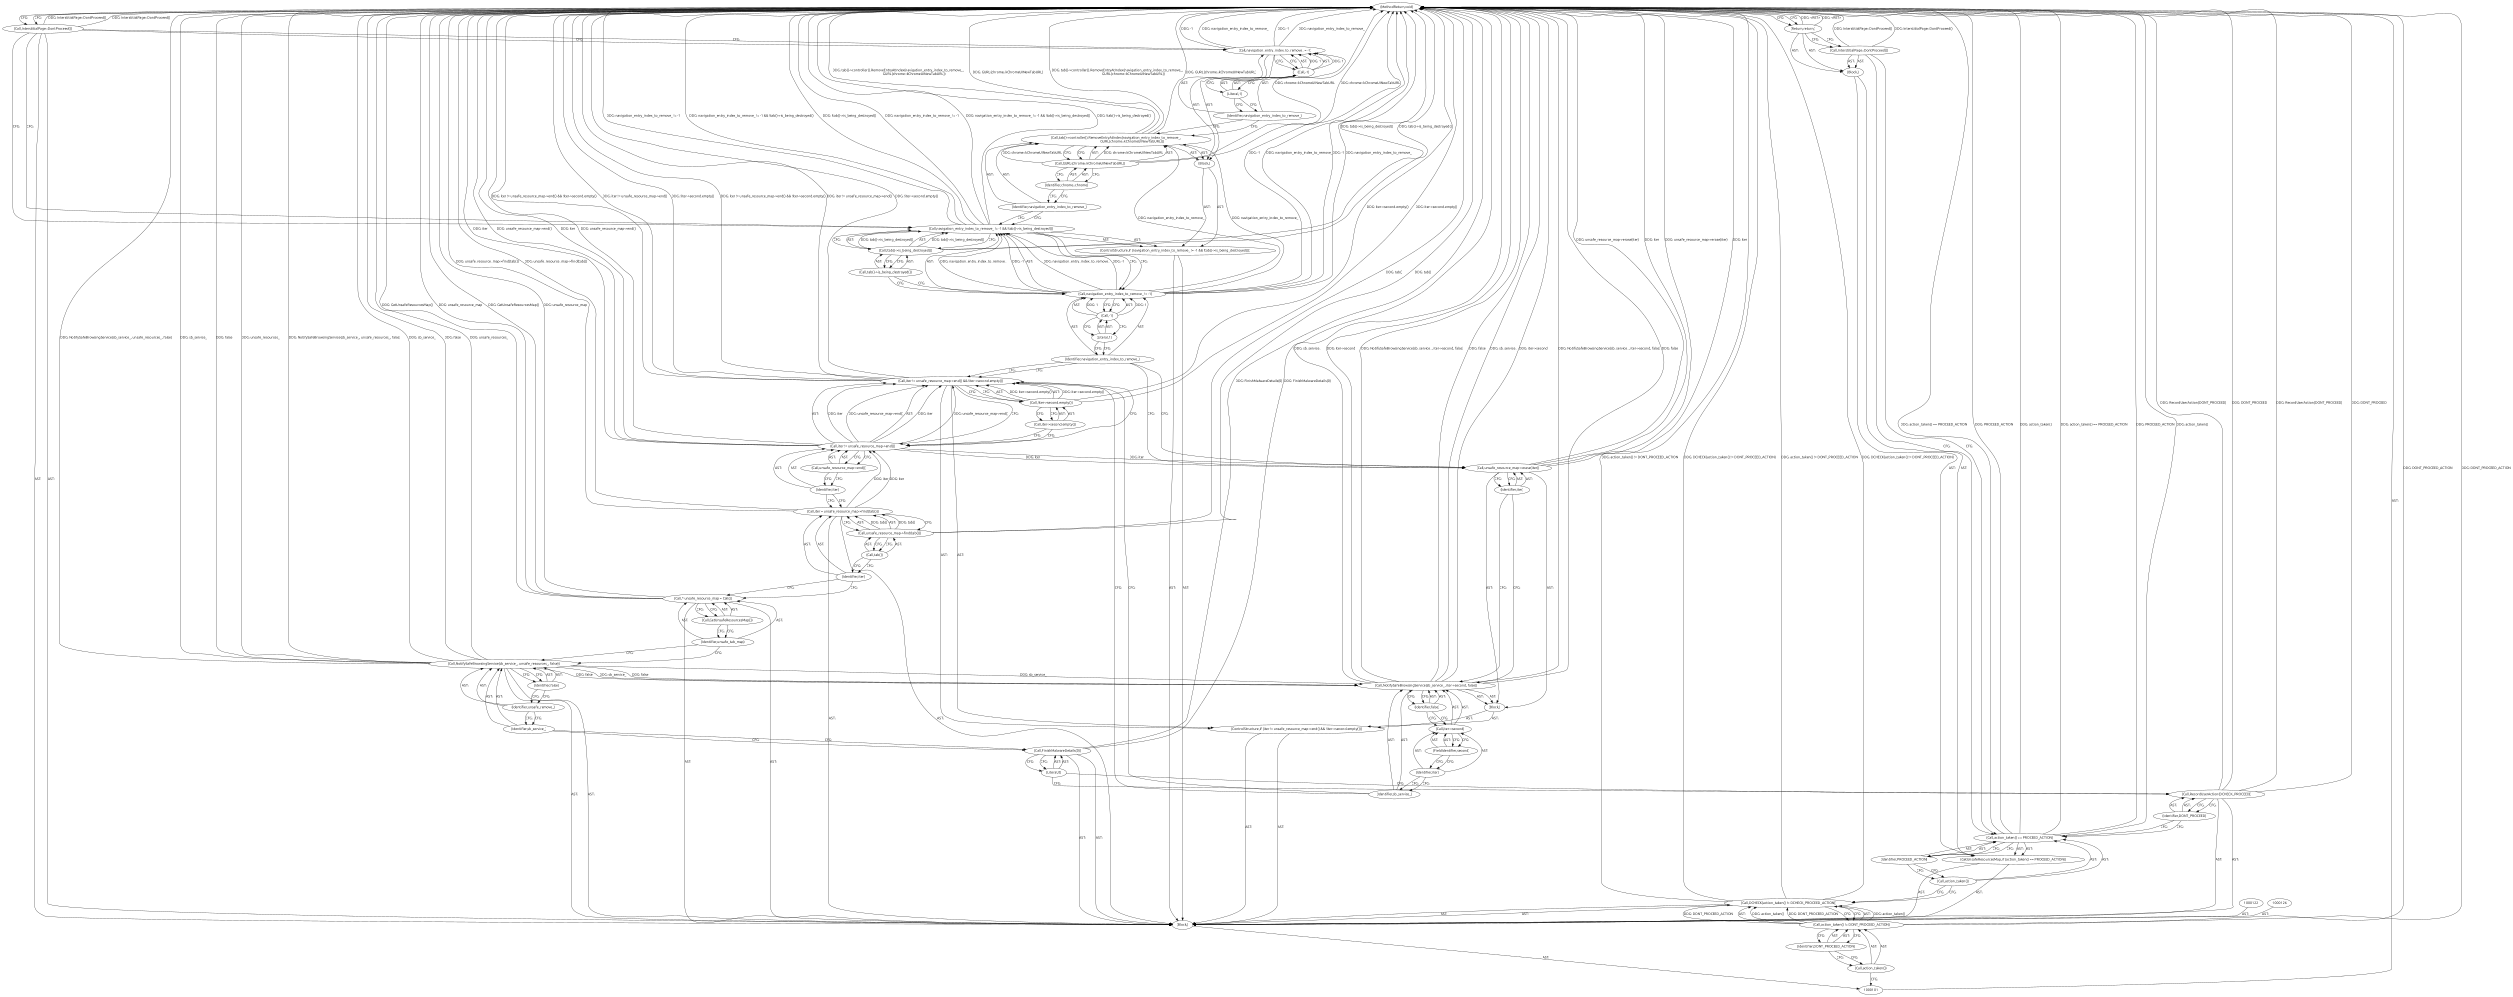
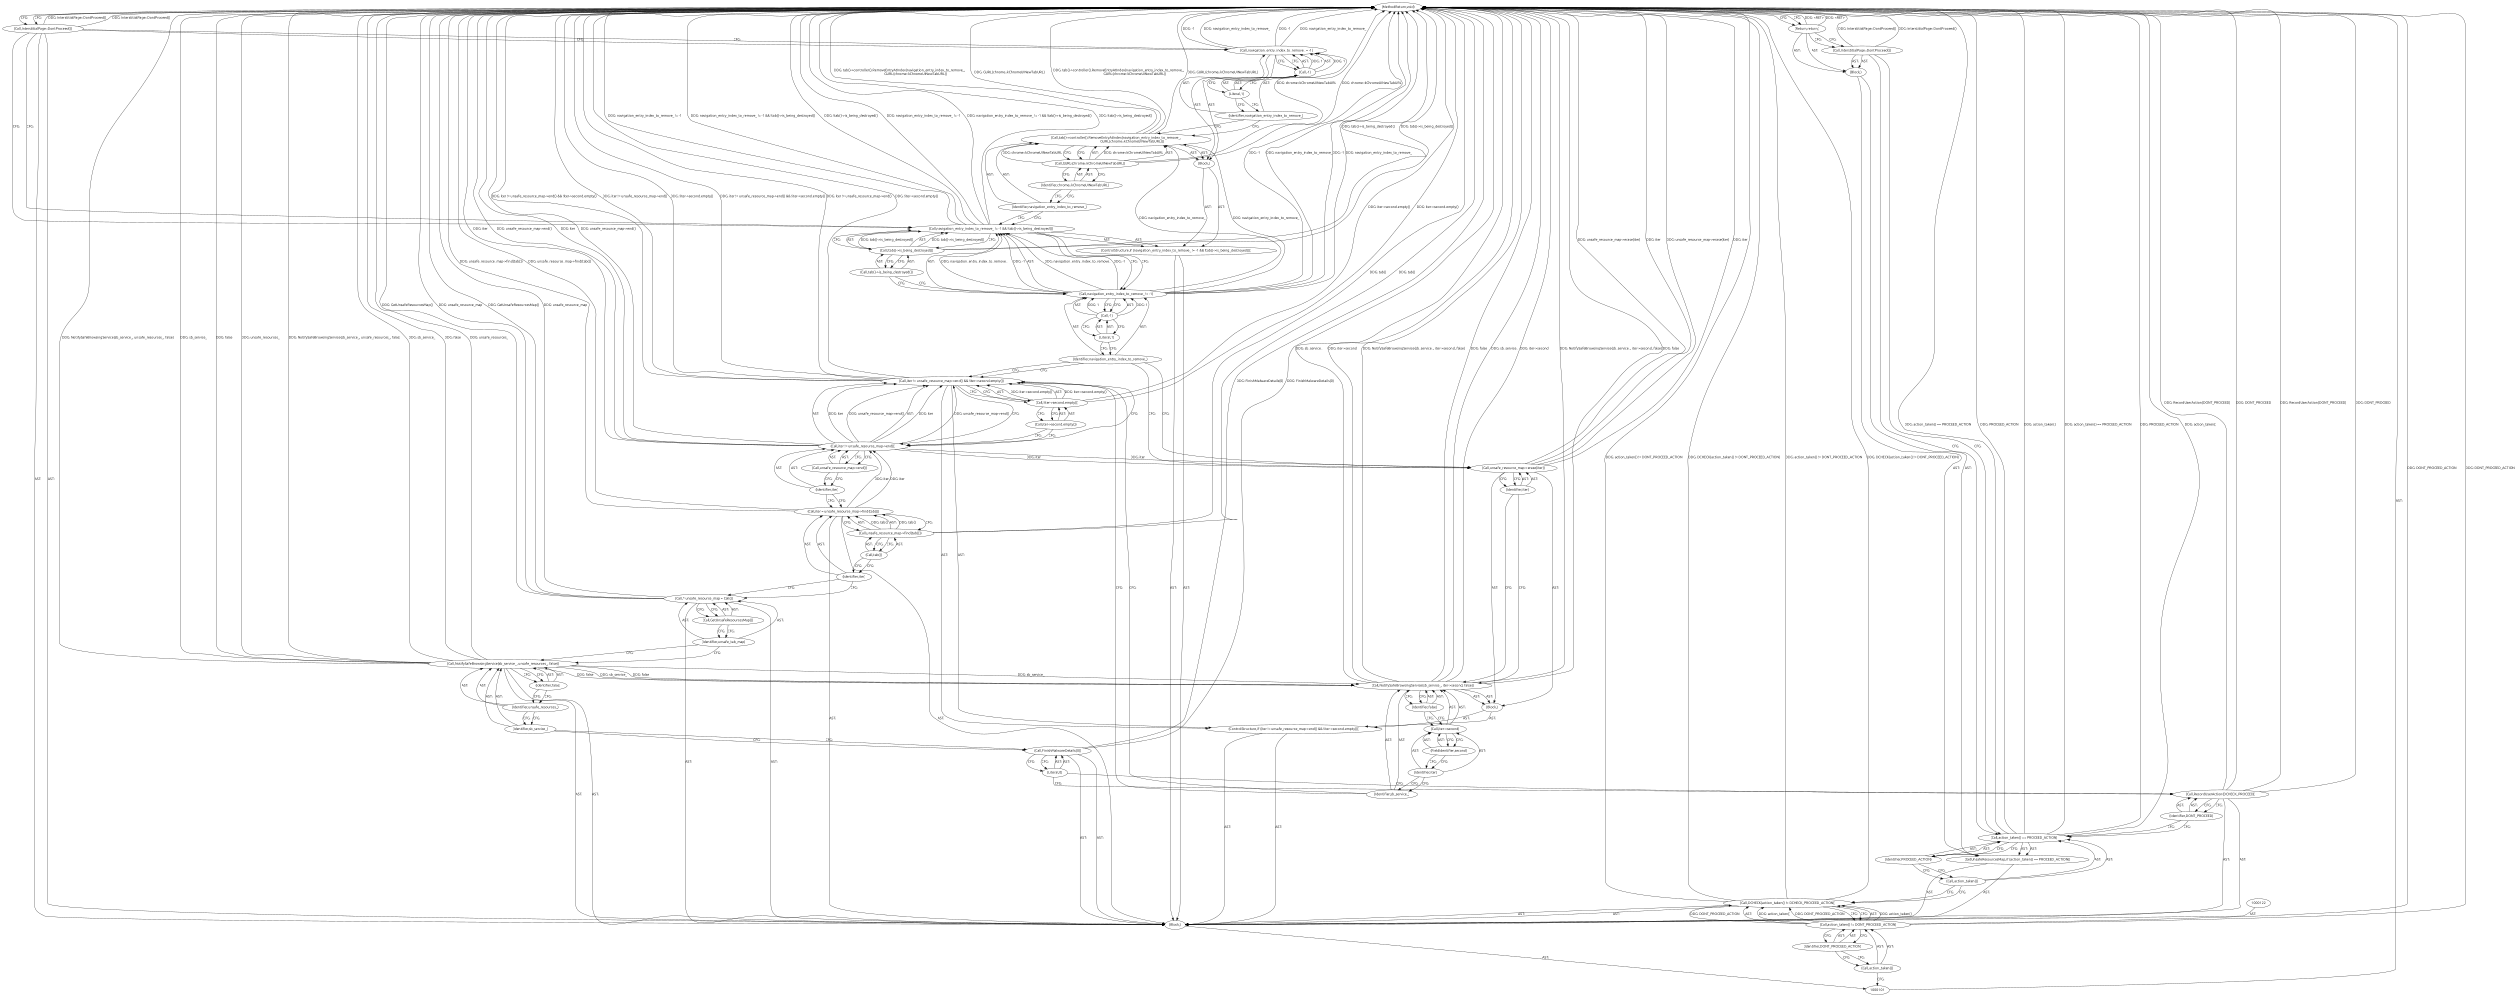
(1067, 185) -> (1075, 185)
(533, 707) -> (535, 707)
(2280, 903) -> none
